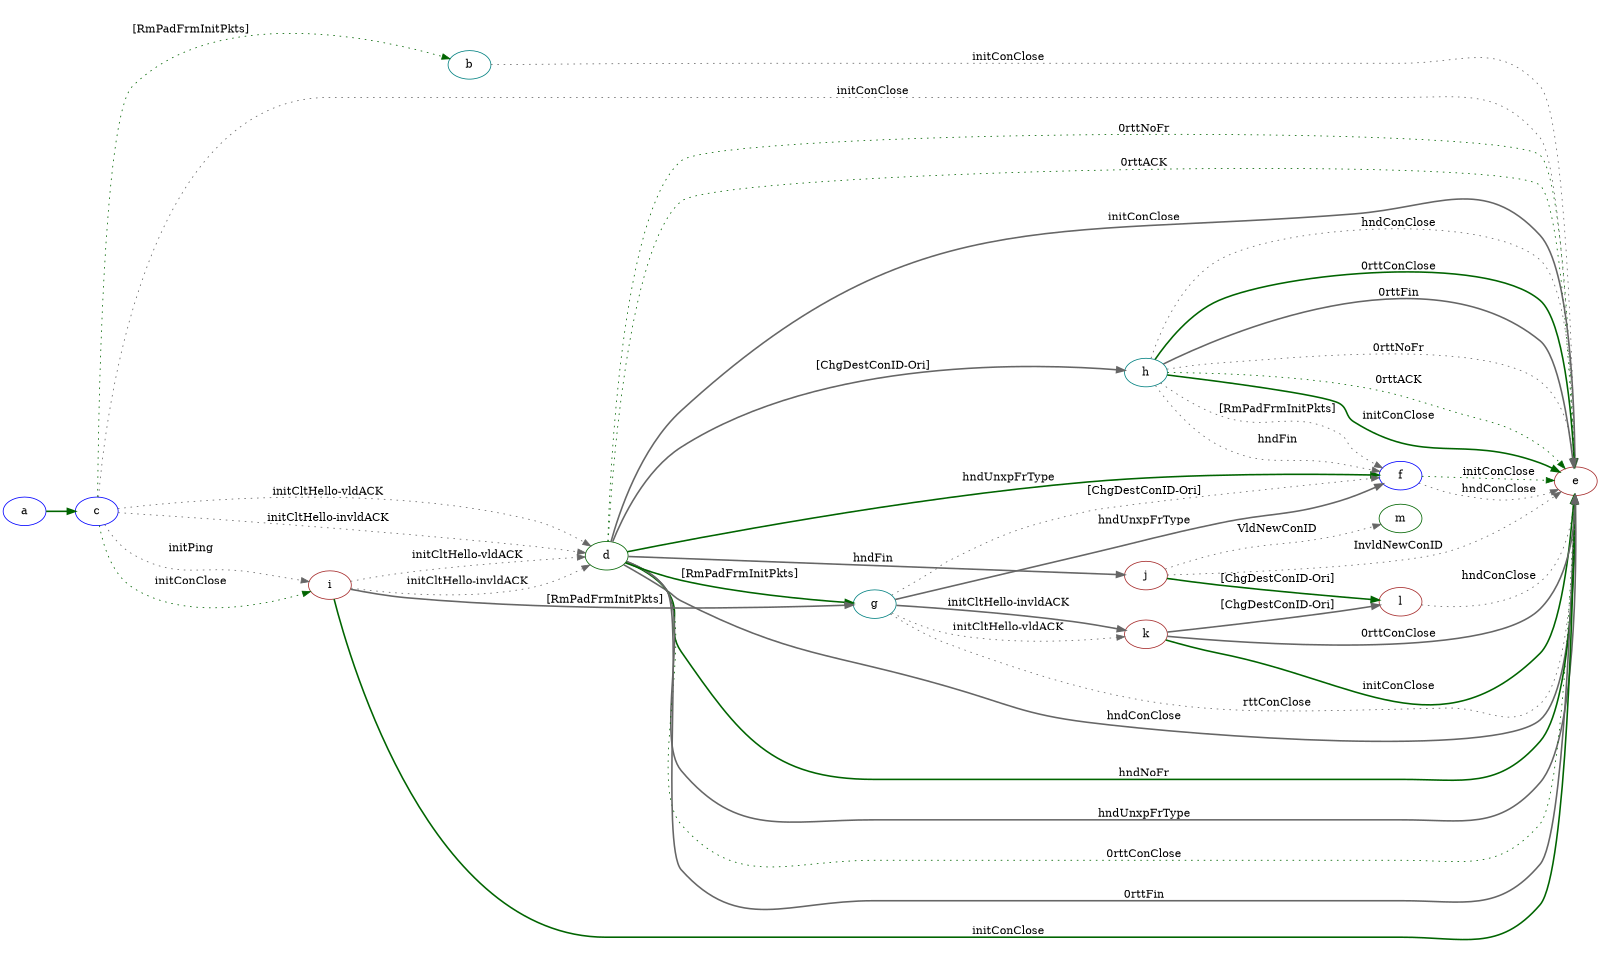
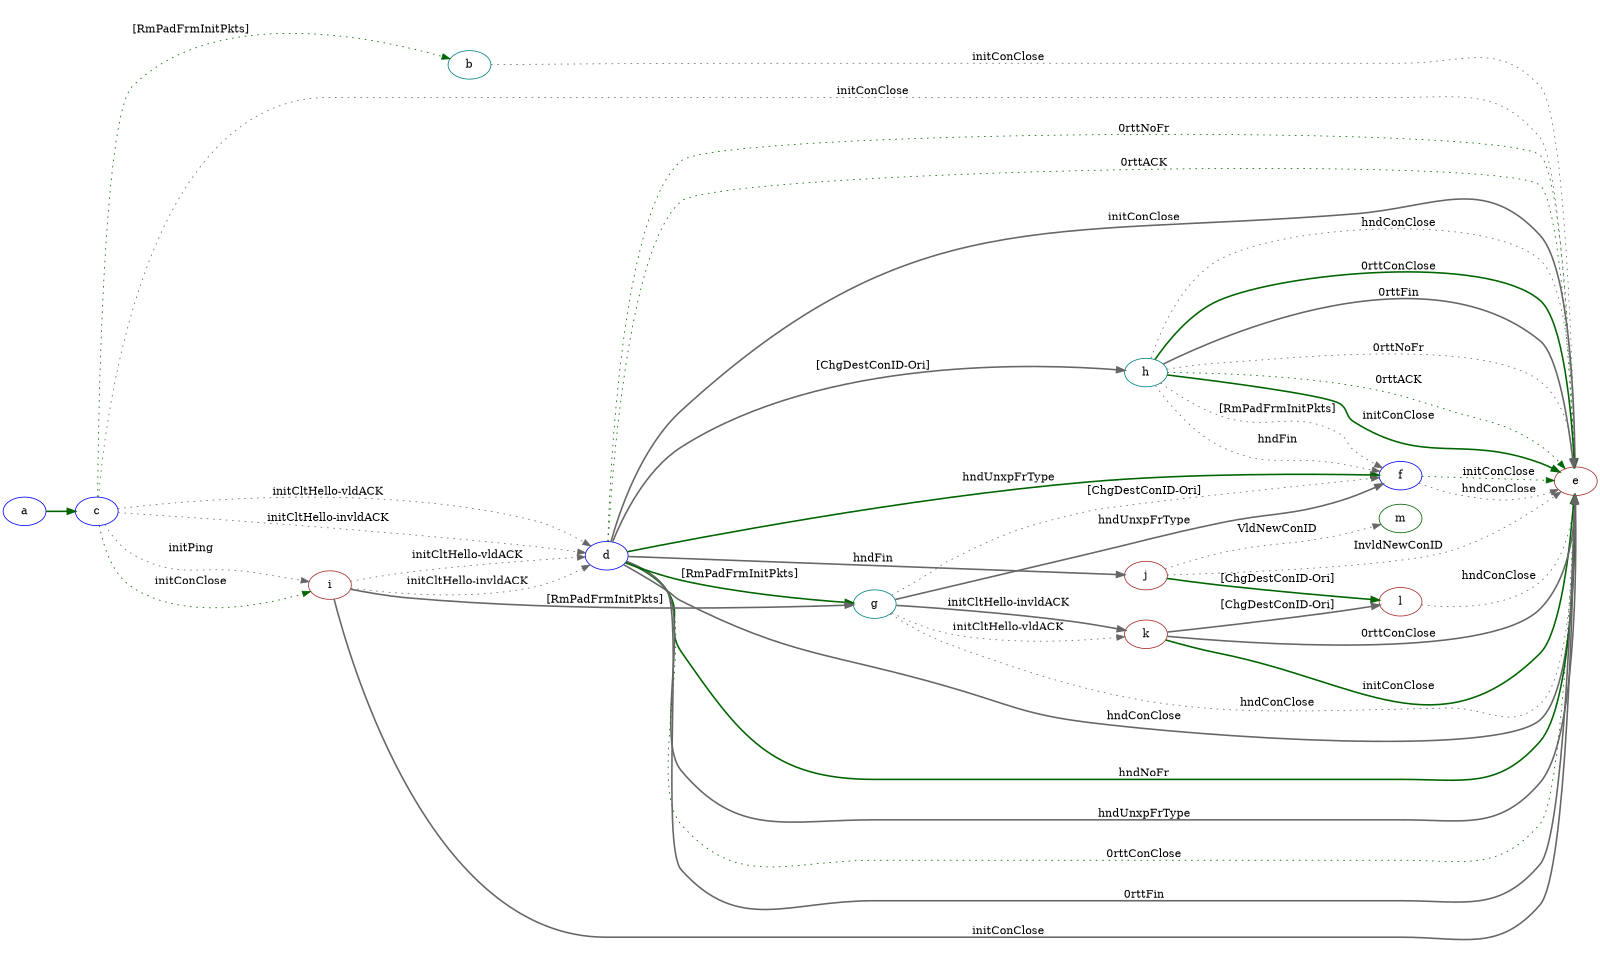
(607, 556) -> (607, 556)
(1279, 703) -> (1279, 703)
(1049, 937) -> (1049, 937)
